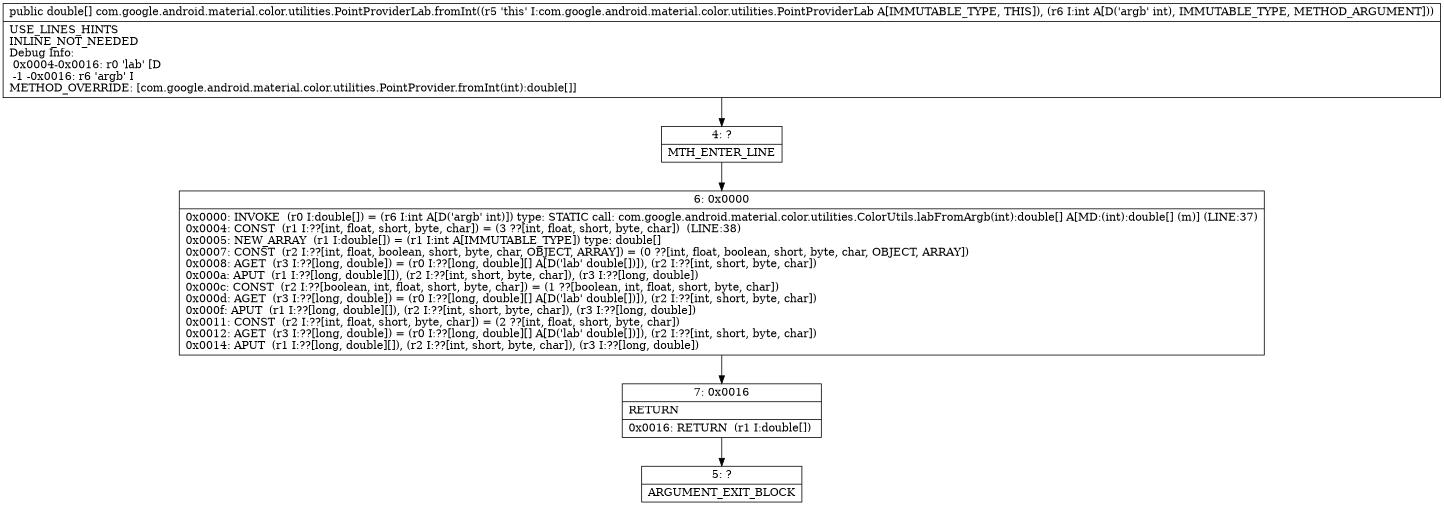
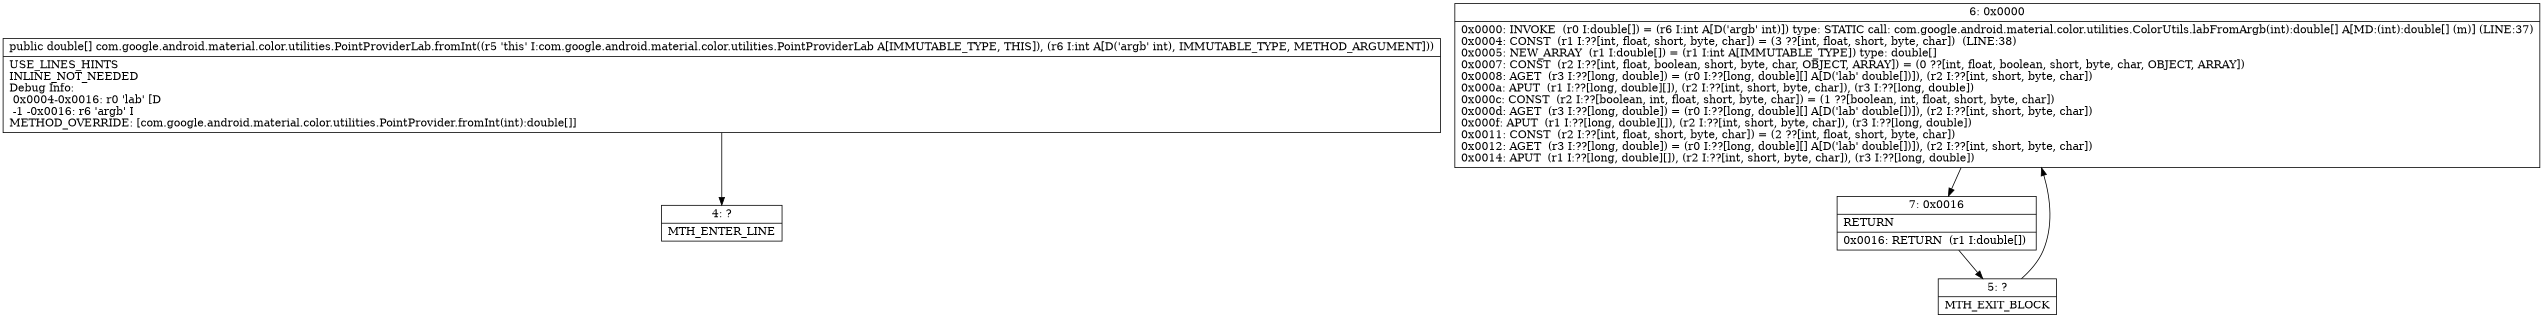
(722, 173) -> (2049, 231)
(722, 493) -> (1997, 305)
